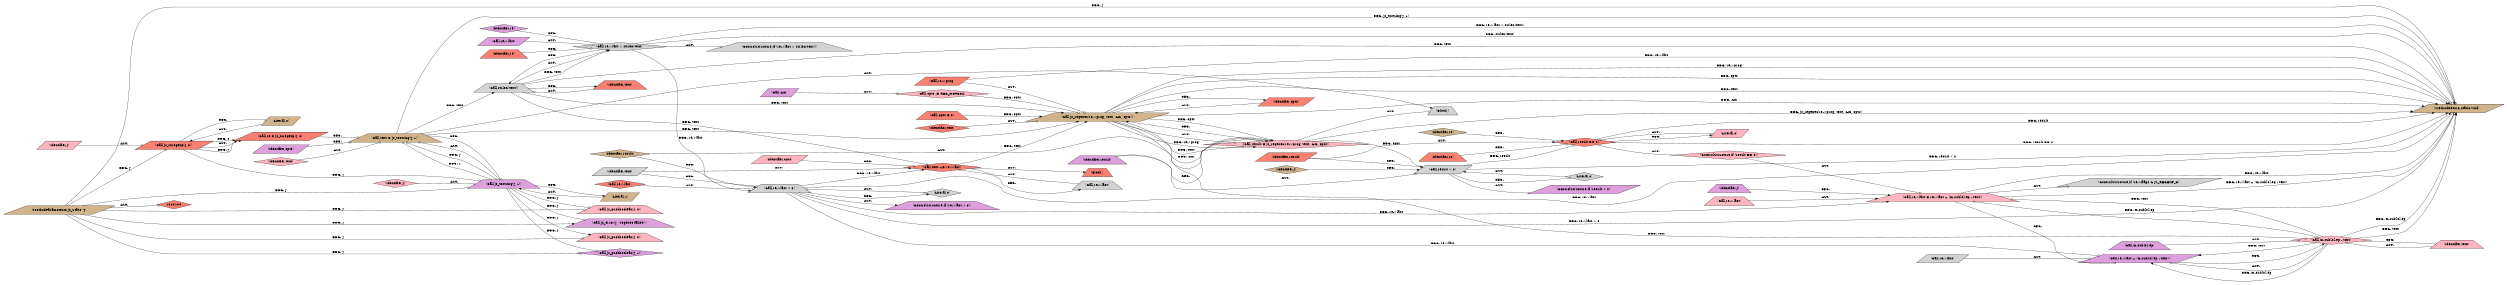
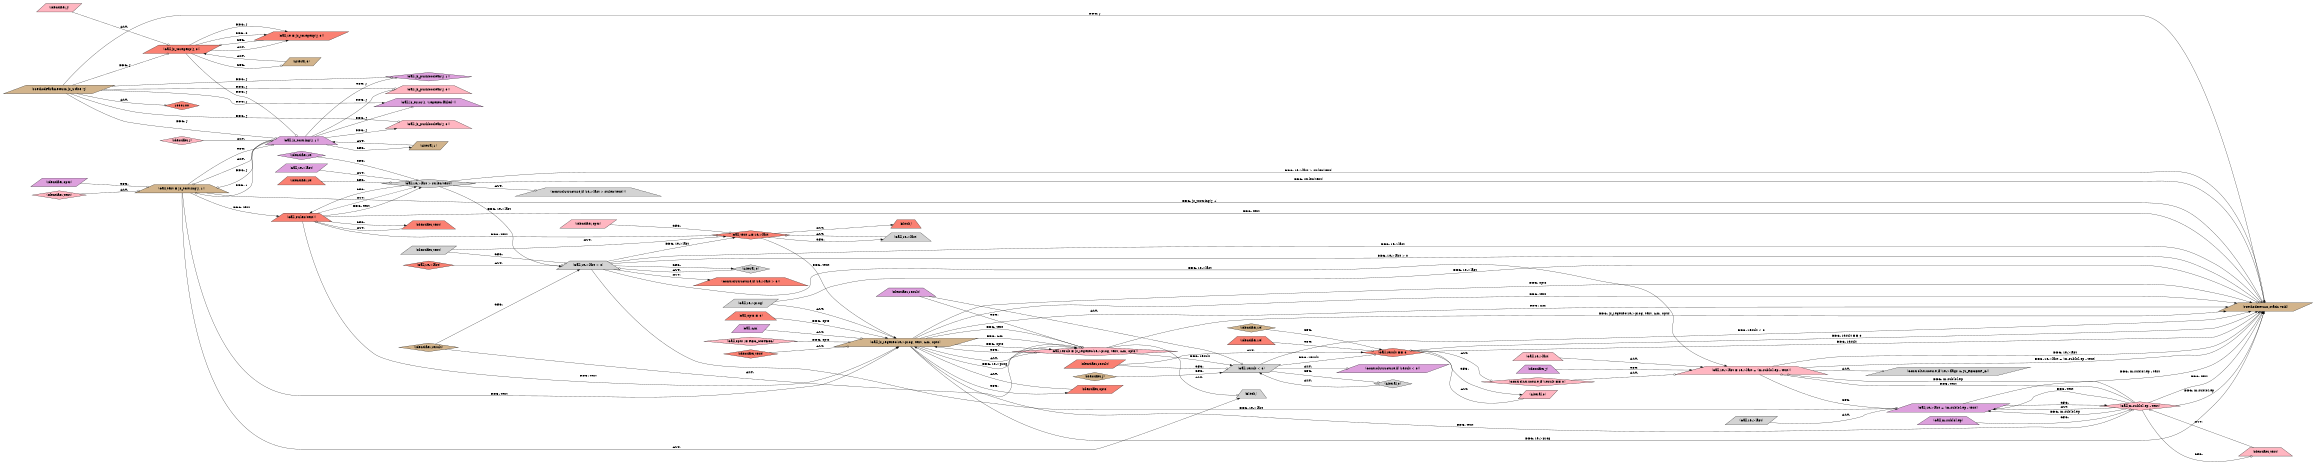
(942, 81) -> (751, 303)
(504, 88) -> (301, 217)
(846, 93) -> (813, 334)
(337, 137) -> (243, 42)
(1391, 144) -> (1200, 356)
(942, 206) -> (751, 282)
(553, 231) -> (361, 84)
(2257, 240) -> (2065, 417)
none -> (2123, 379)
